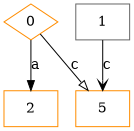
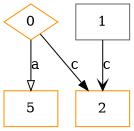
(103, 60) -> (103, 60)
(35, 65) -> (75, 65)
(75, 65) -> (35, 65)
